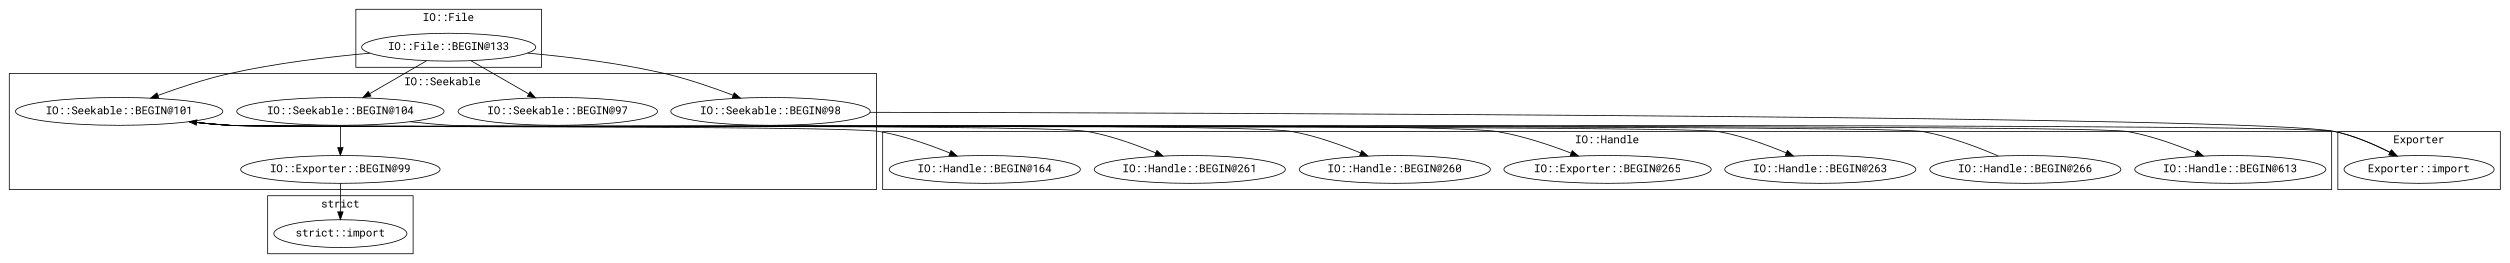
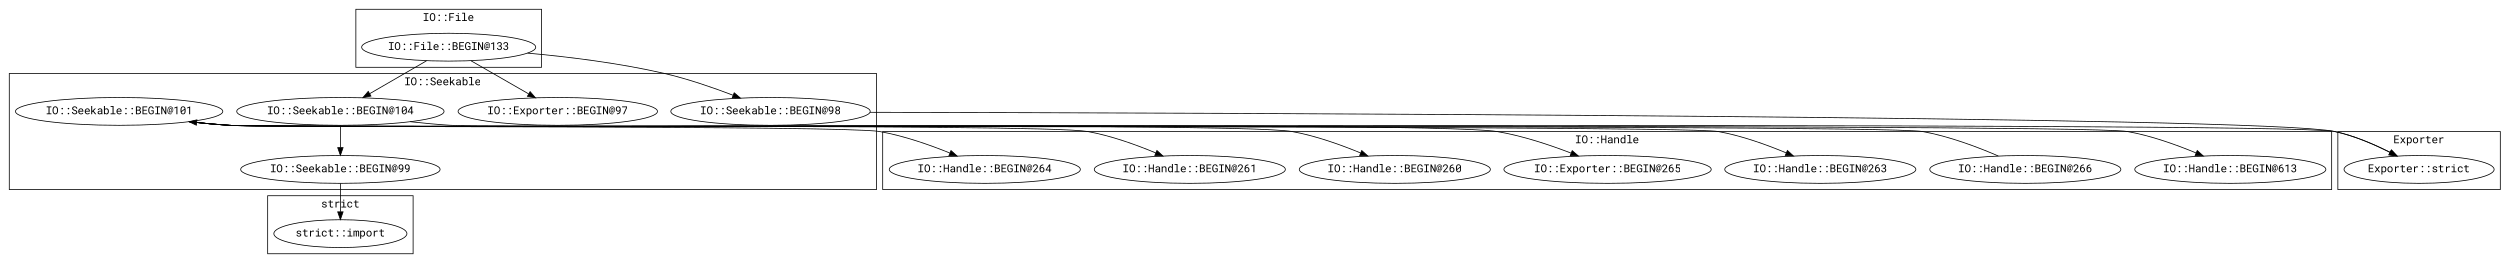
(263, 67) -> none
(558, 111) -> (558, 111)
(340, 169) -> (340, 169)
(985, 169) -> (985, 169)
(2419, 169) -> (2419, 169)
